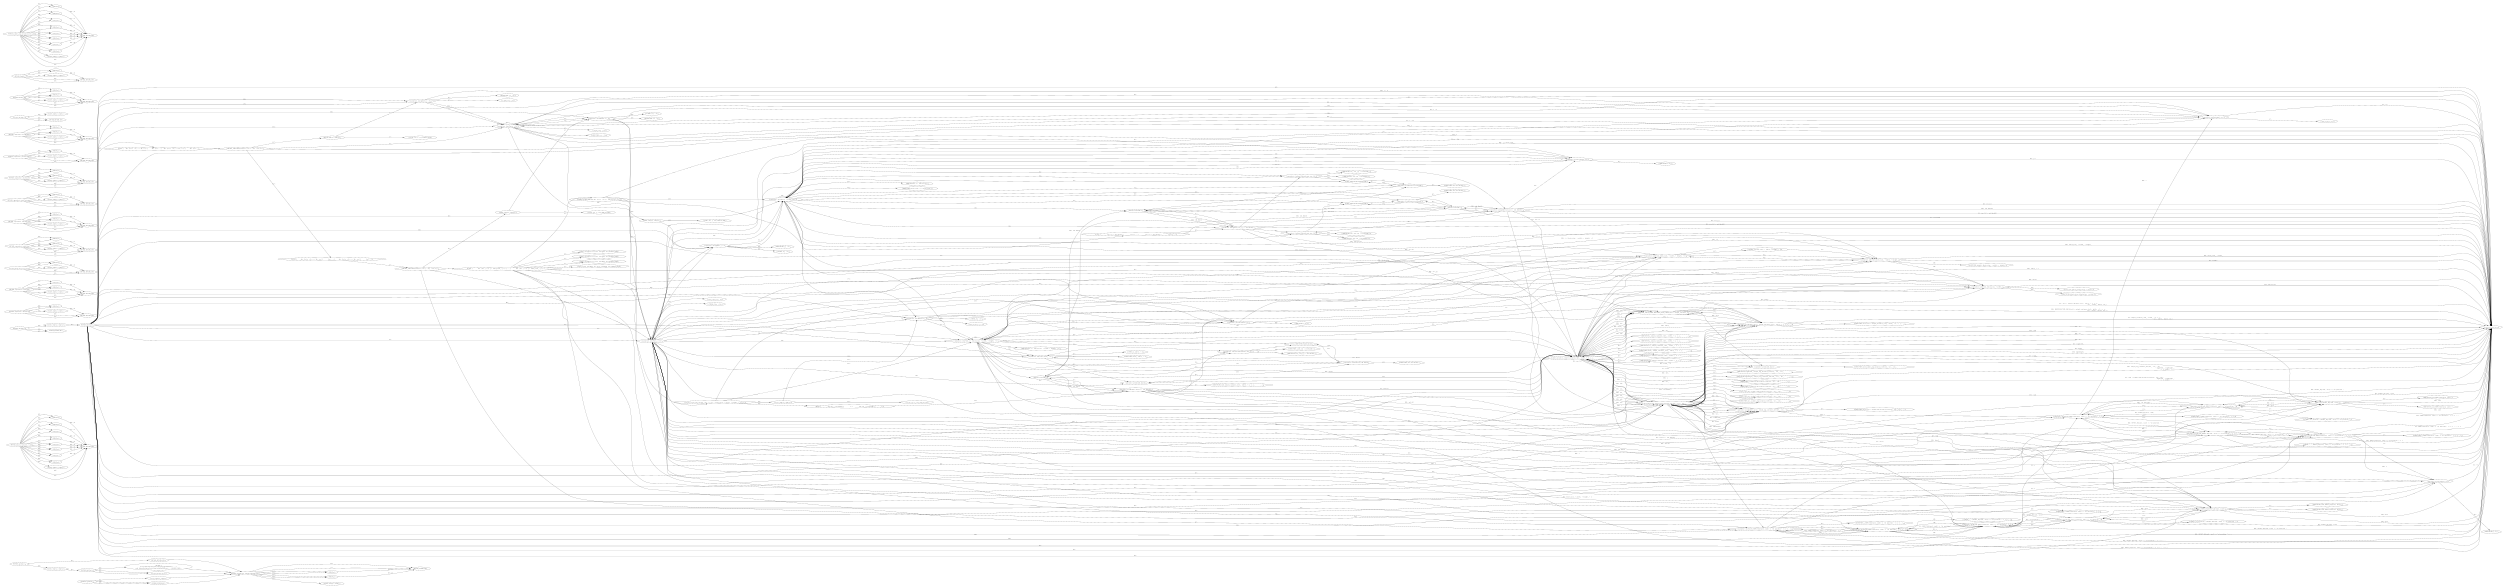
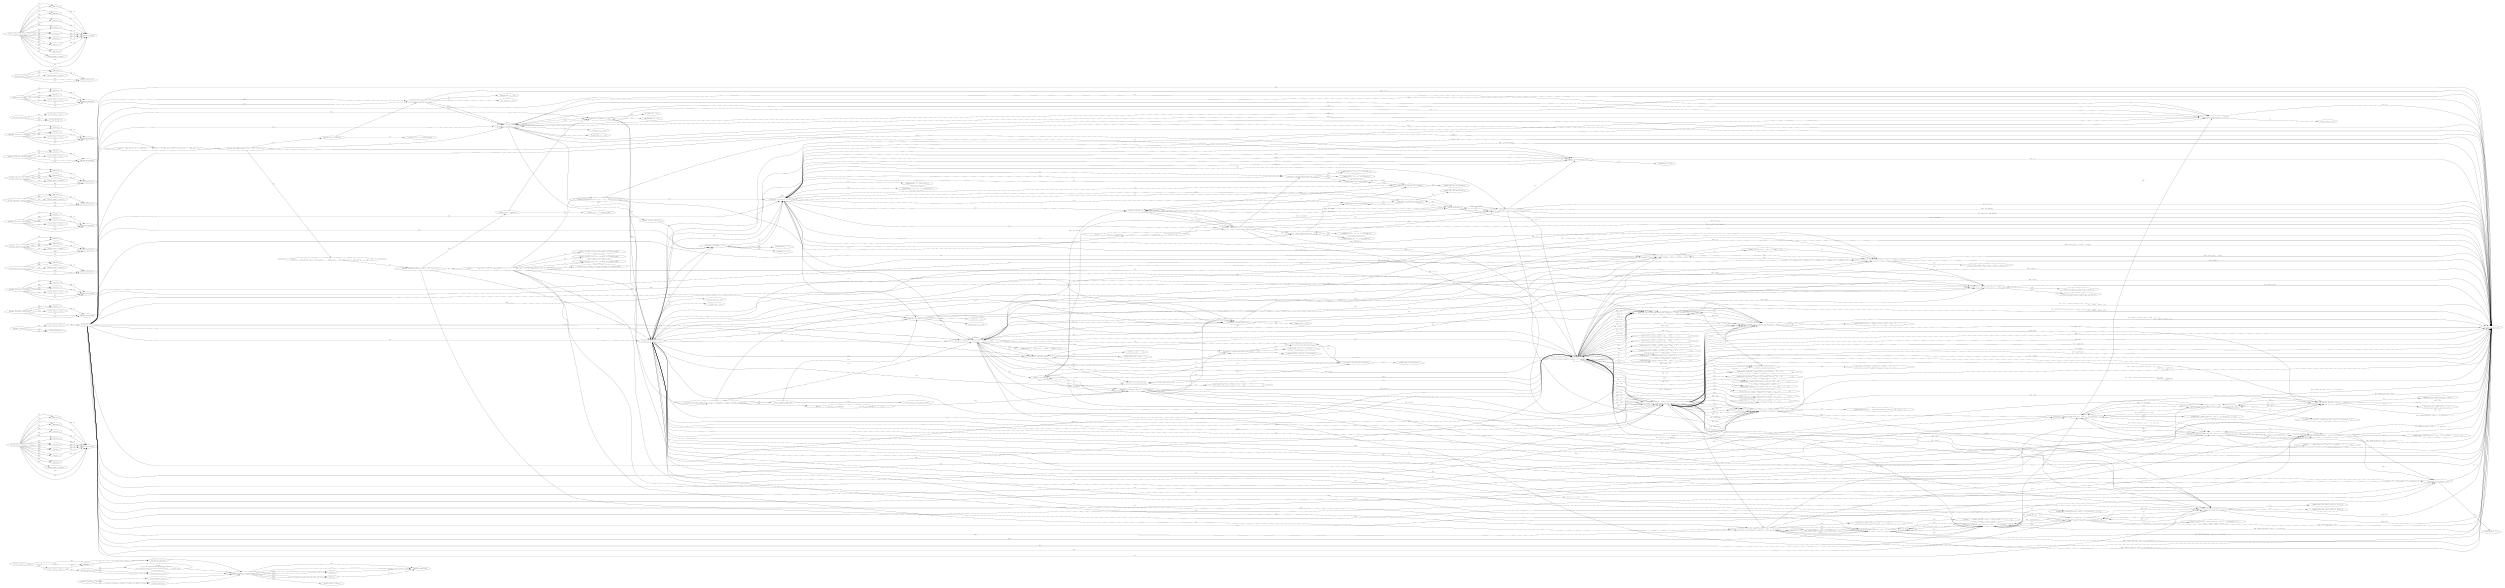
(715, 221) -> none
none -> (87, 564)
